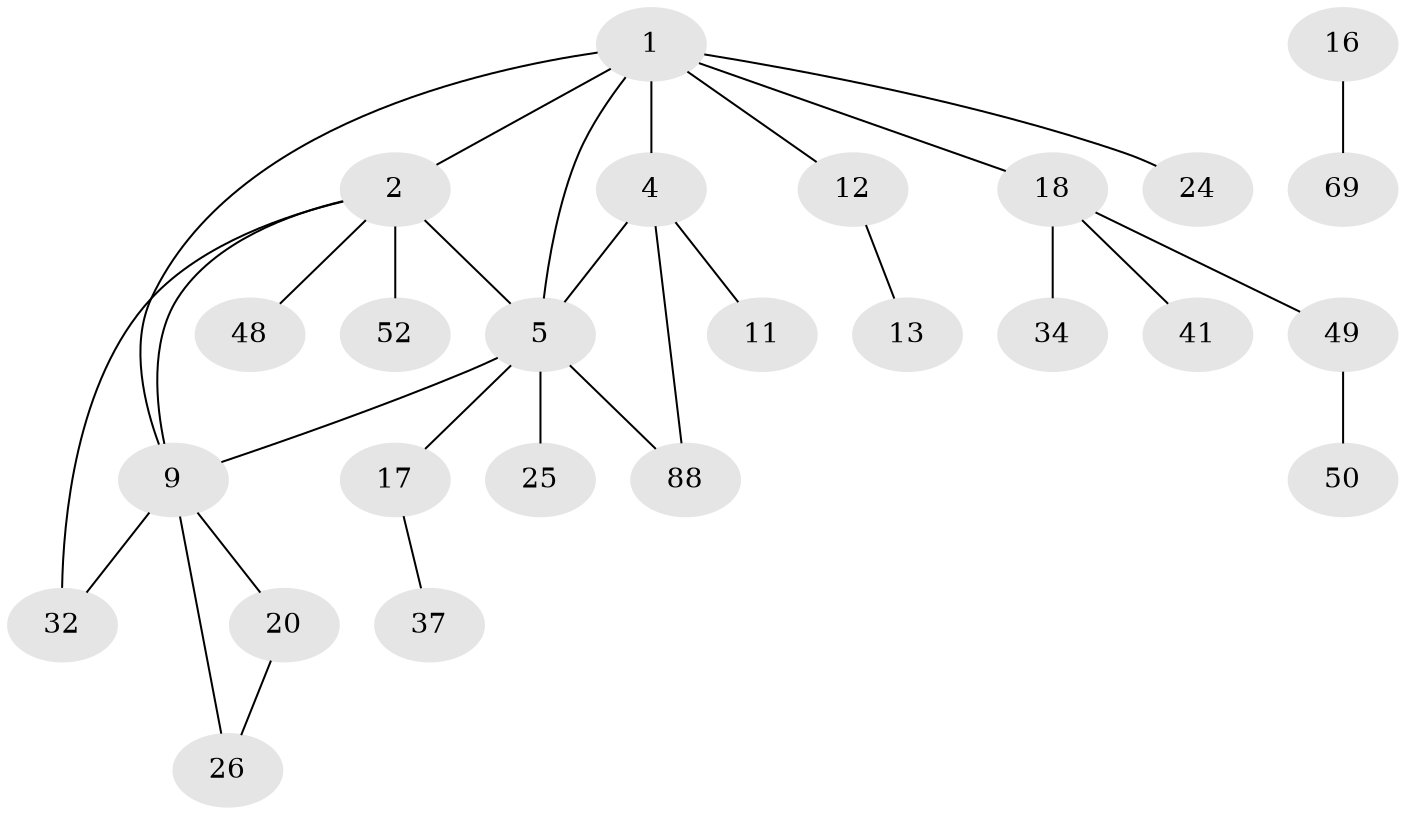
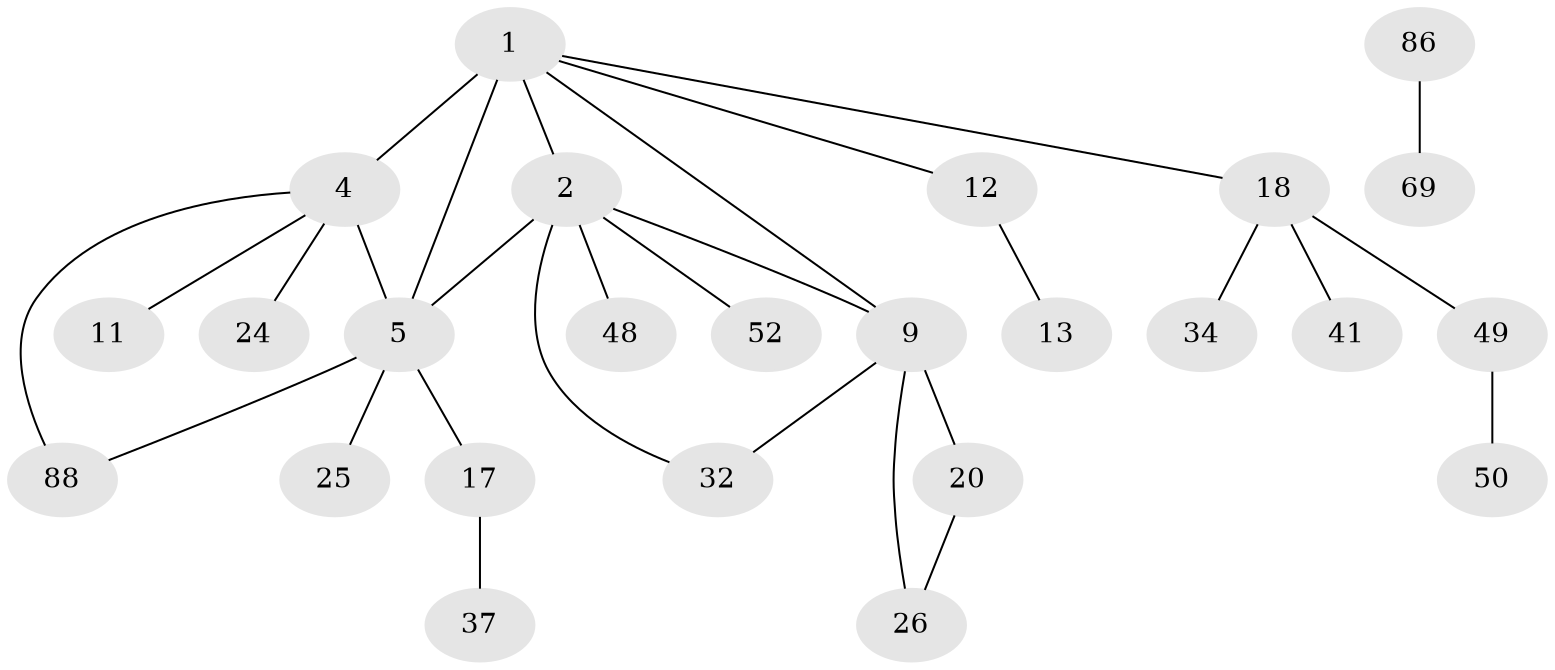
(1343, 44) -> (1420, 44)
(933, 99) -> (299, 262)
(361, 413) -> none
